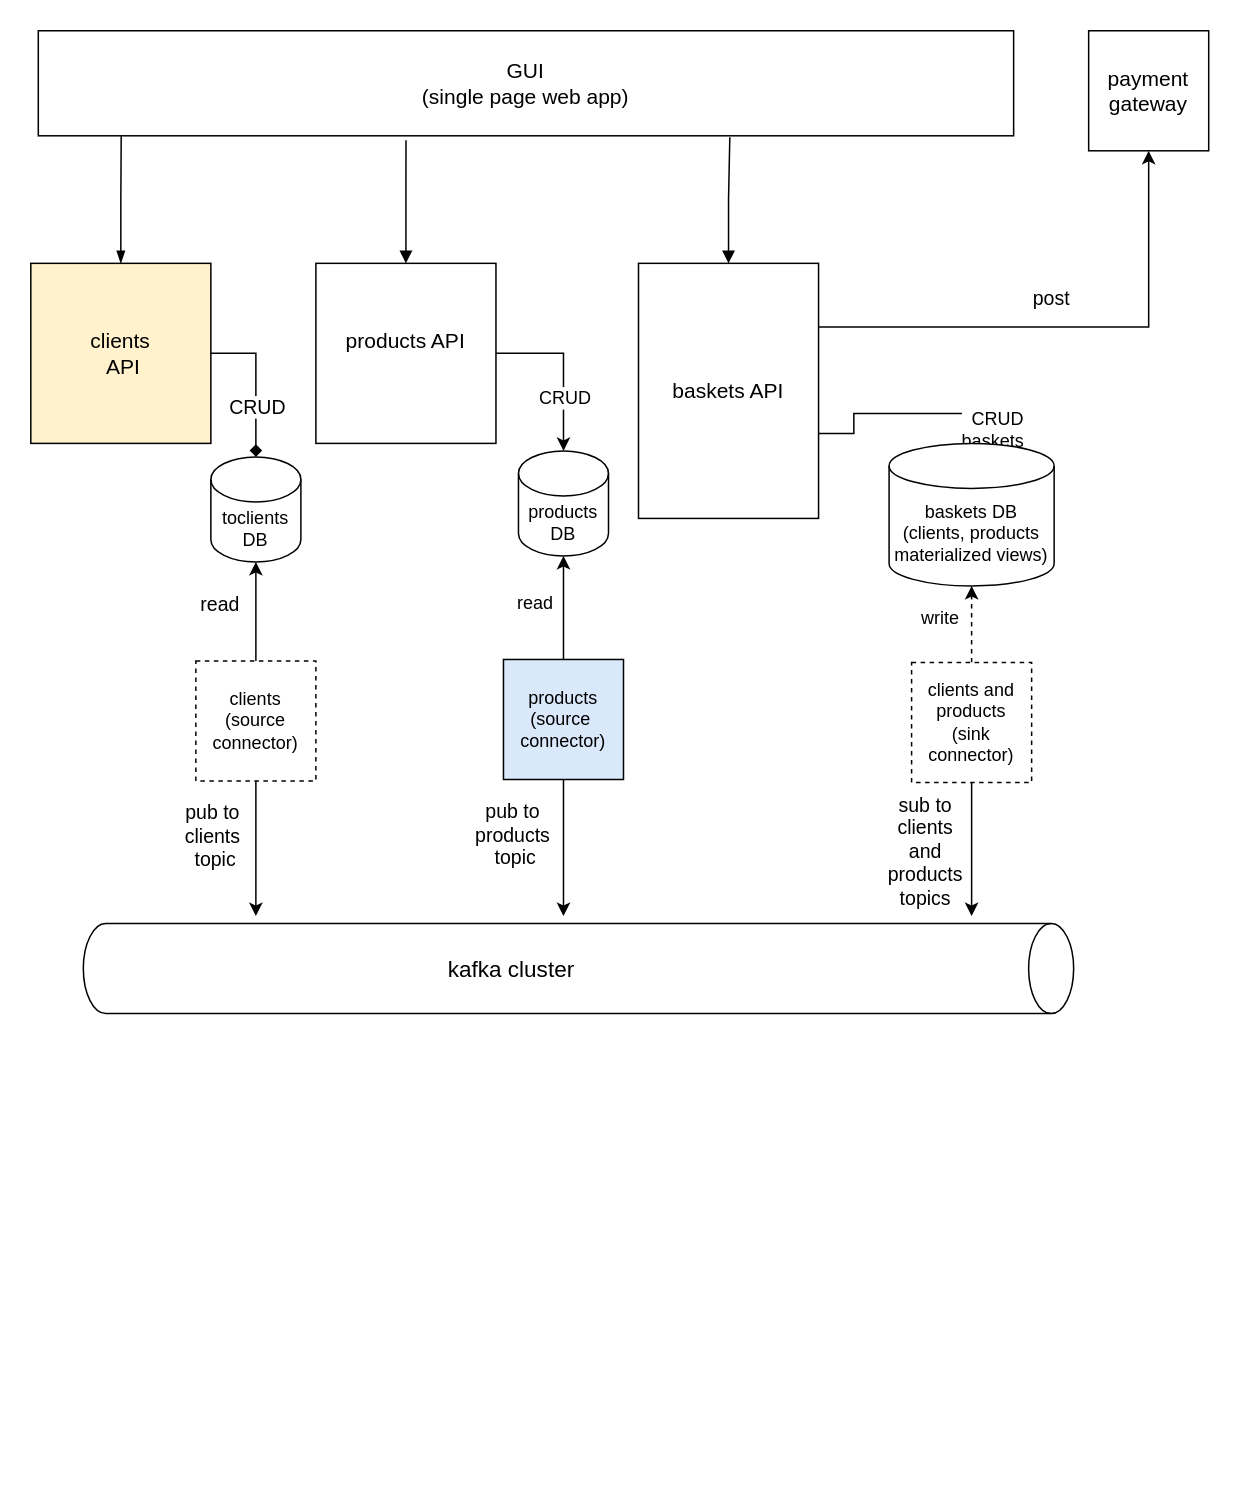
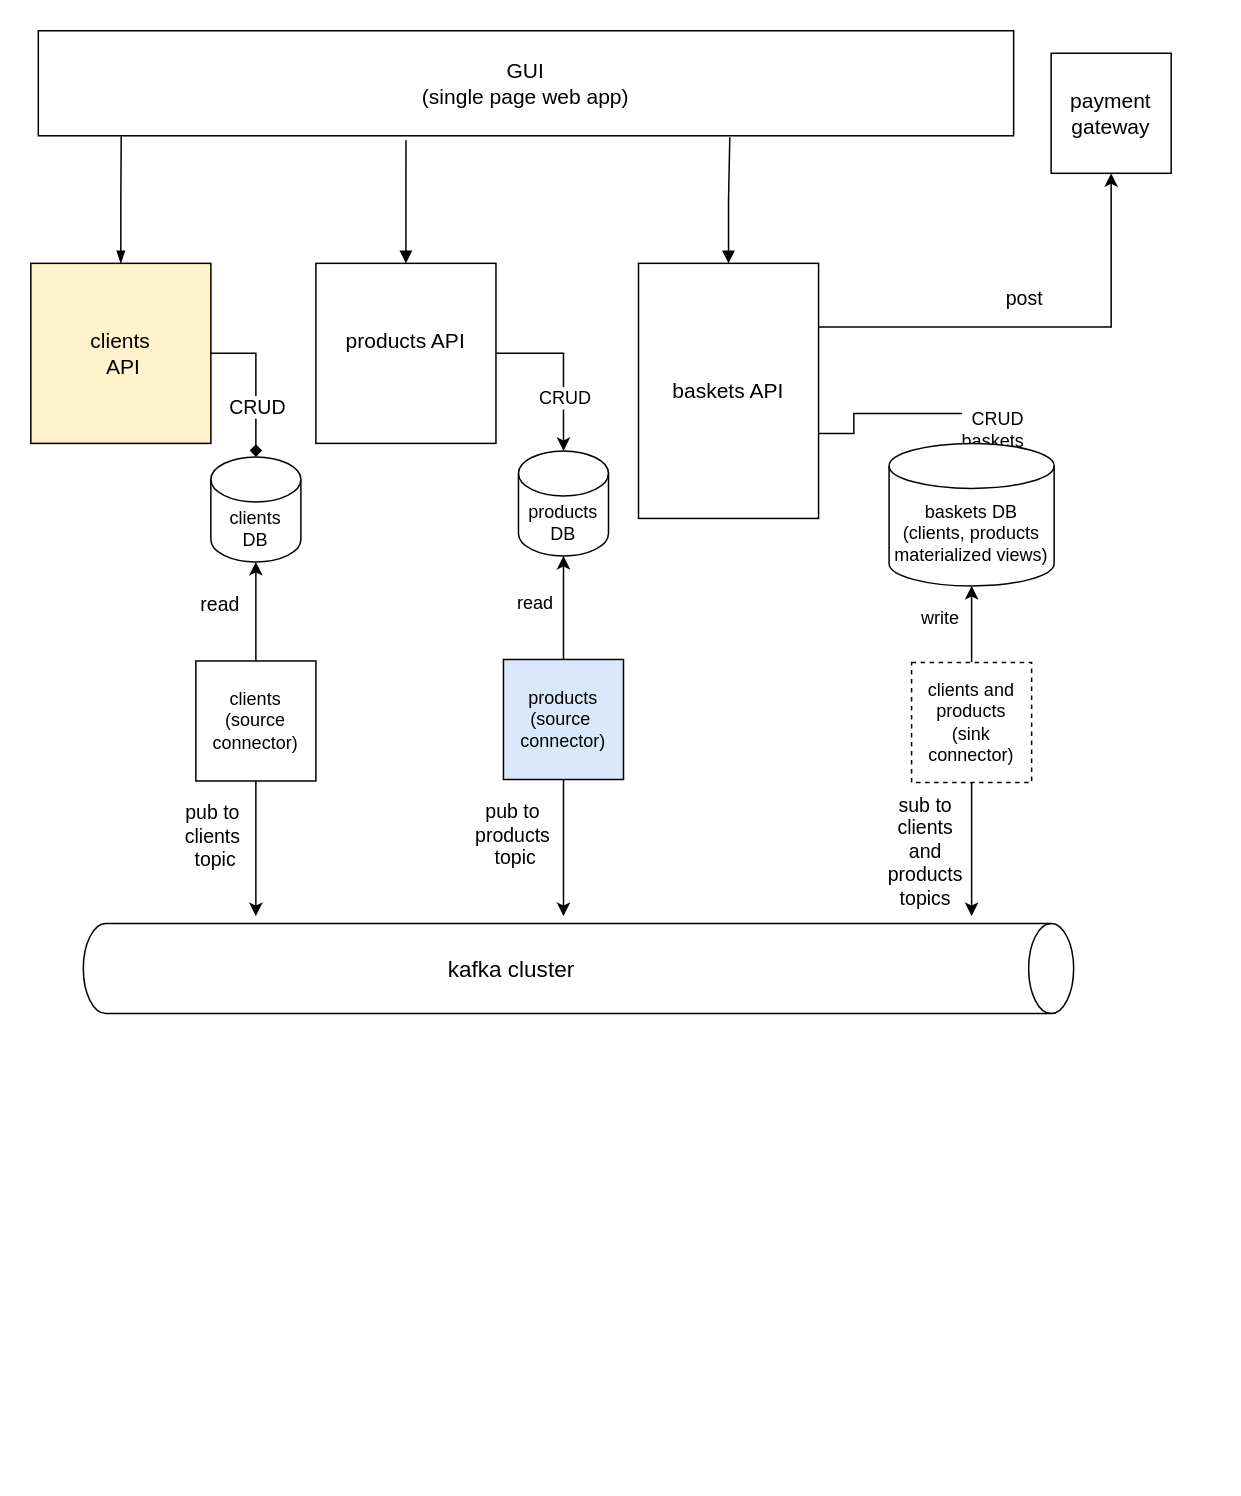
(1148, 91) -> (1111, 113)
(256, 529) -> (256, 529)
(971, 629) -> (971, 629)
(256, 721) -> (256, 721)
